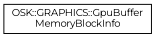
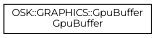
(78, 19) -> (78, 19)
